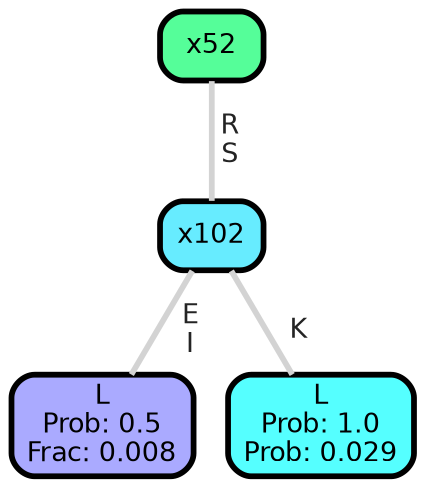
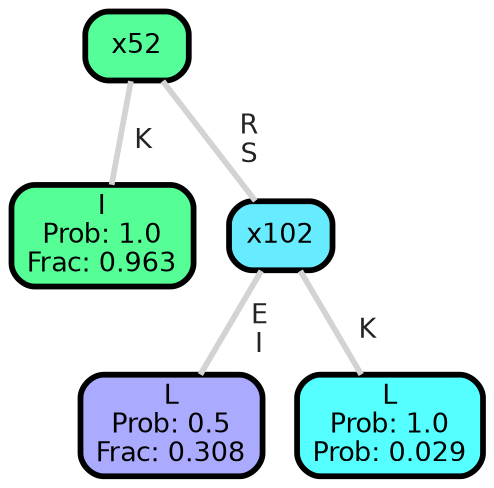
none -> (103, 236)
(103, 426) -> (172, 426)
